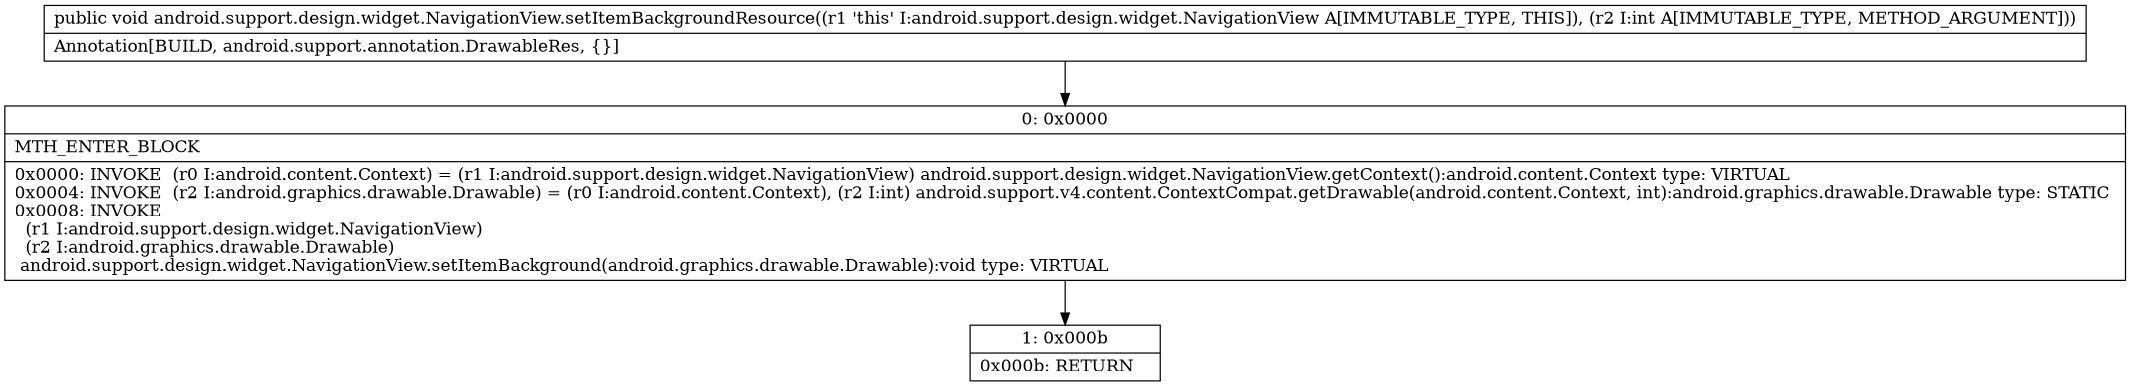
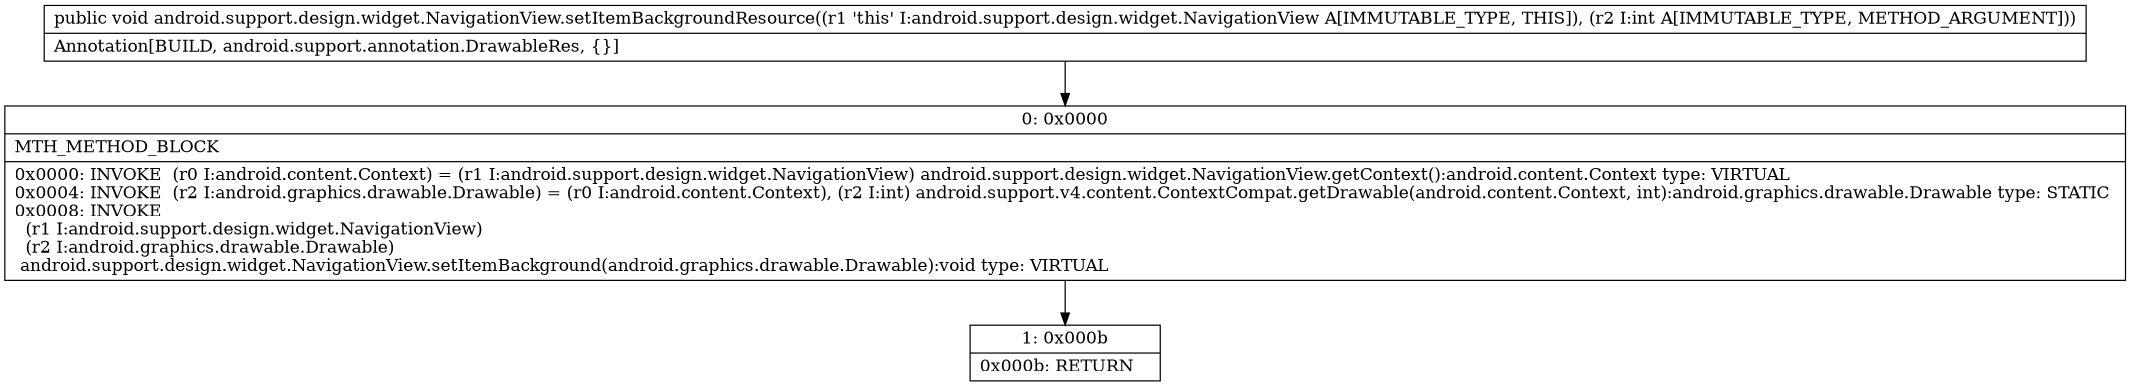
(108, 147) -> (117, 147)
